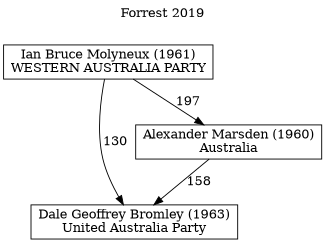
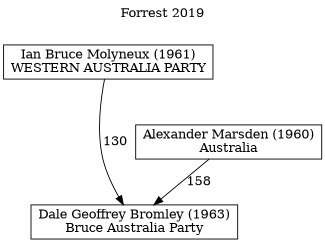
(165, 100) -> none
(134, 222) -> (134, 222)
